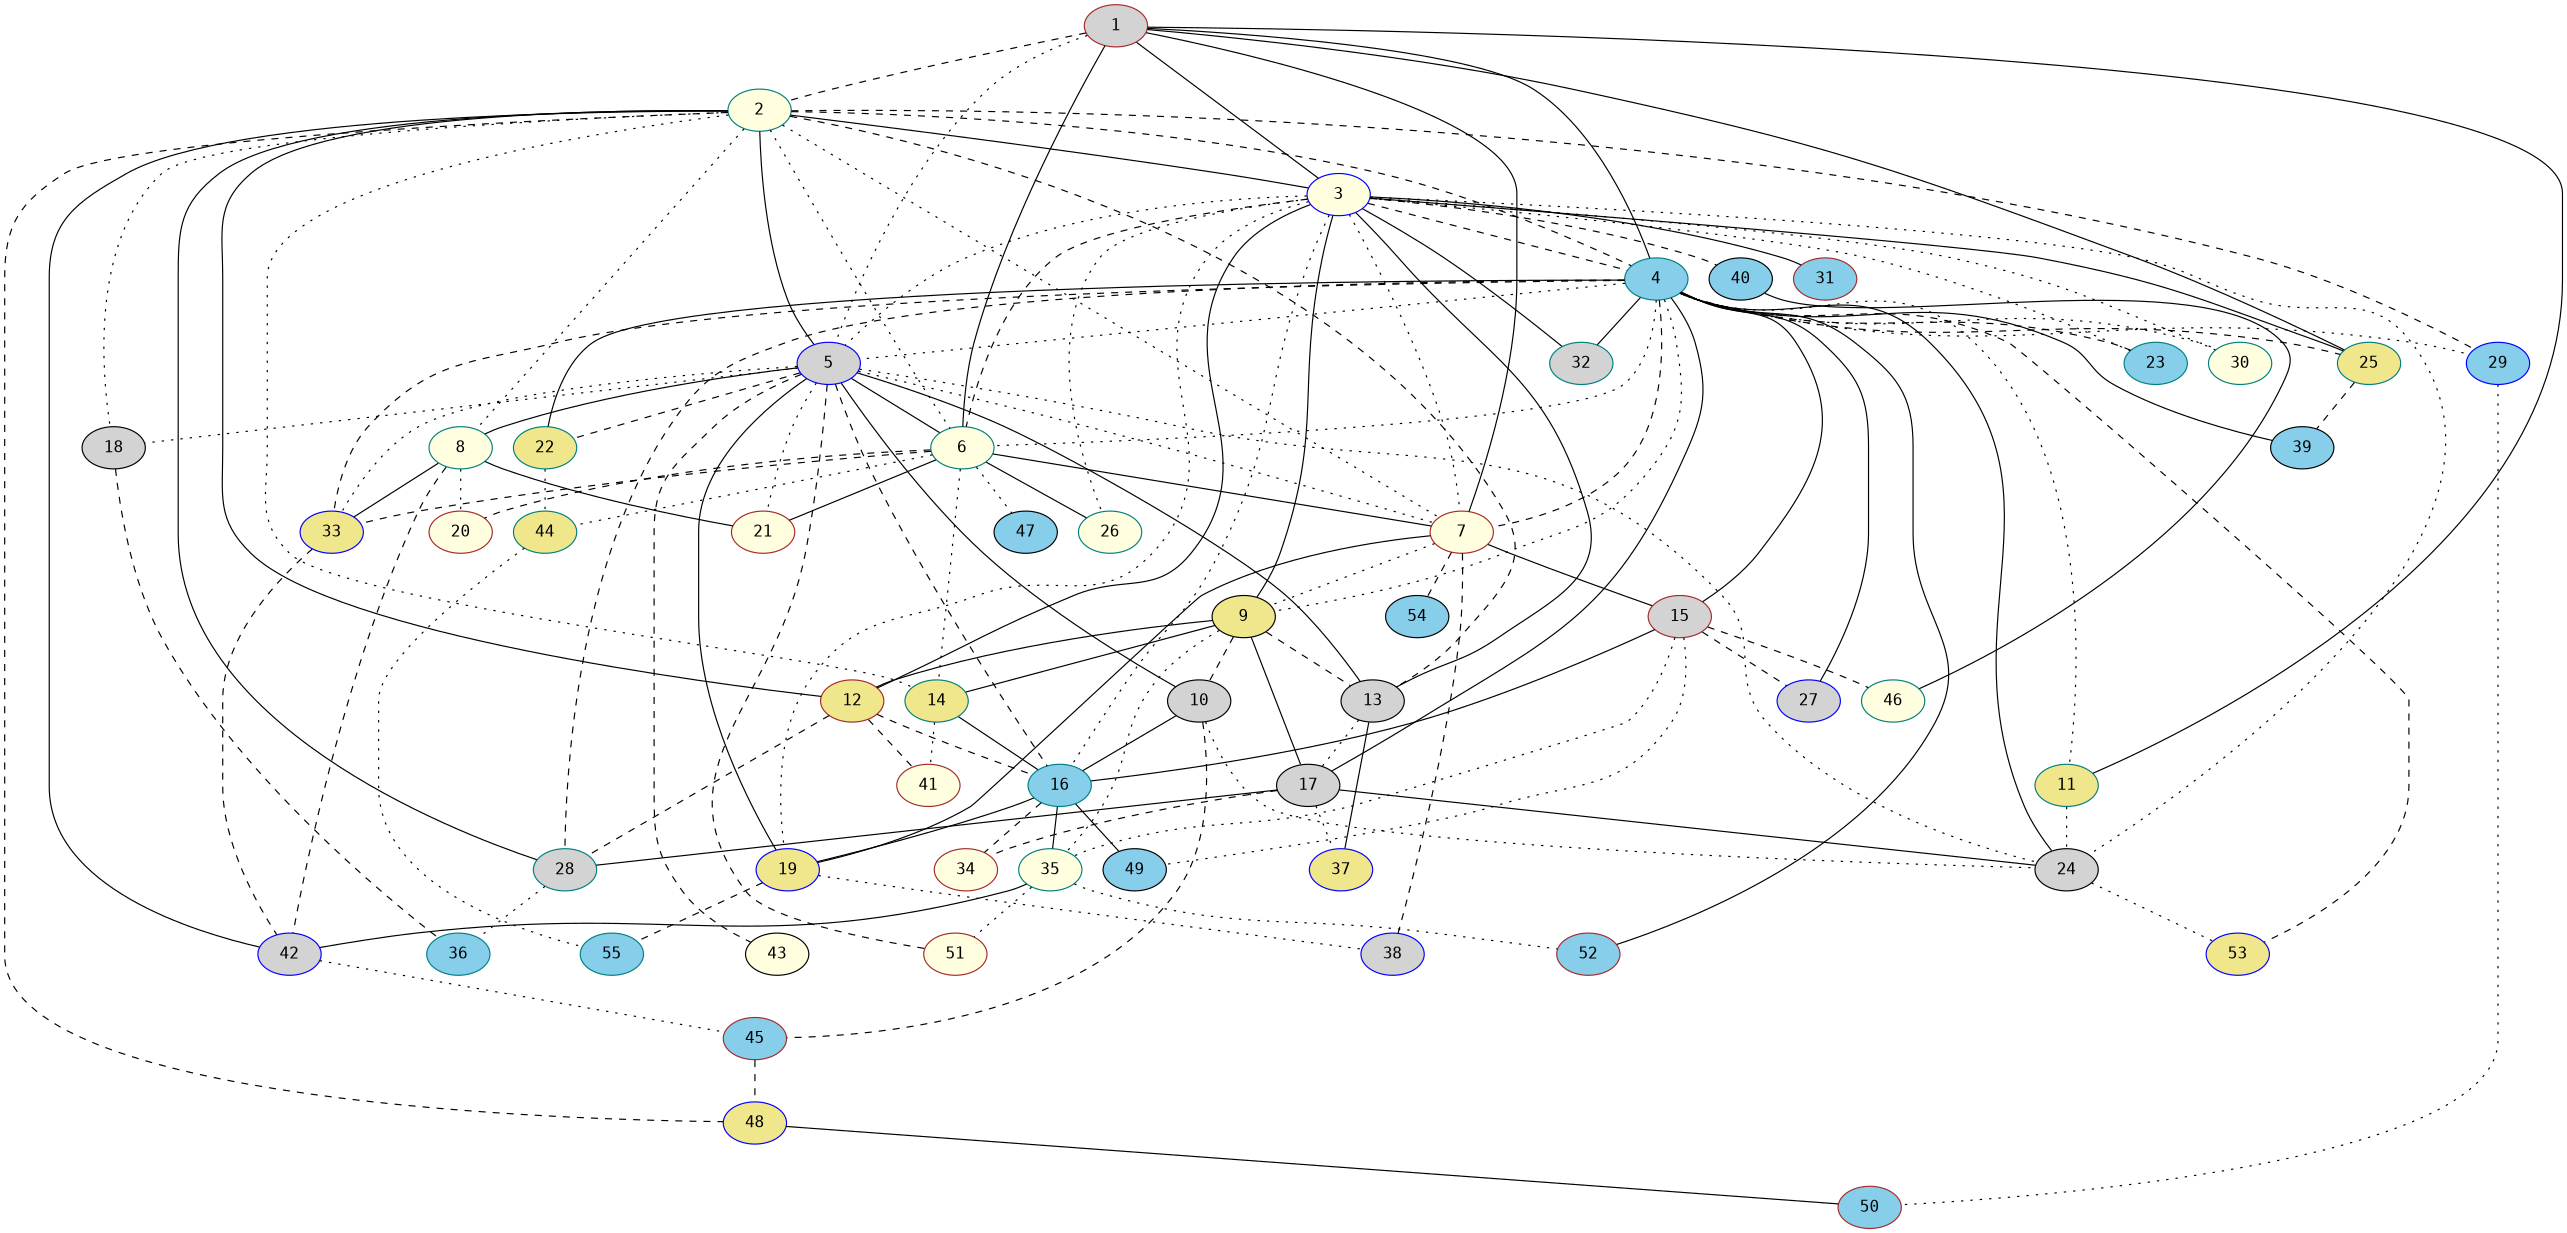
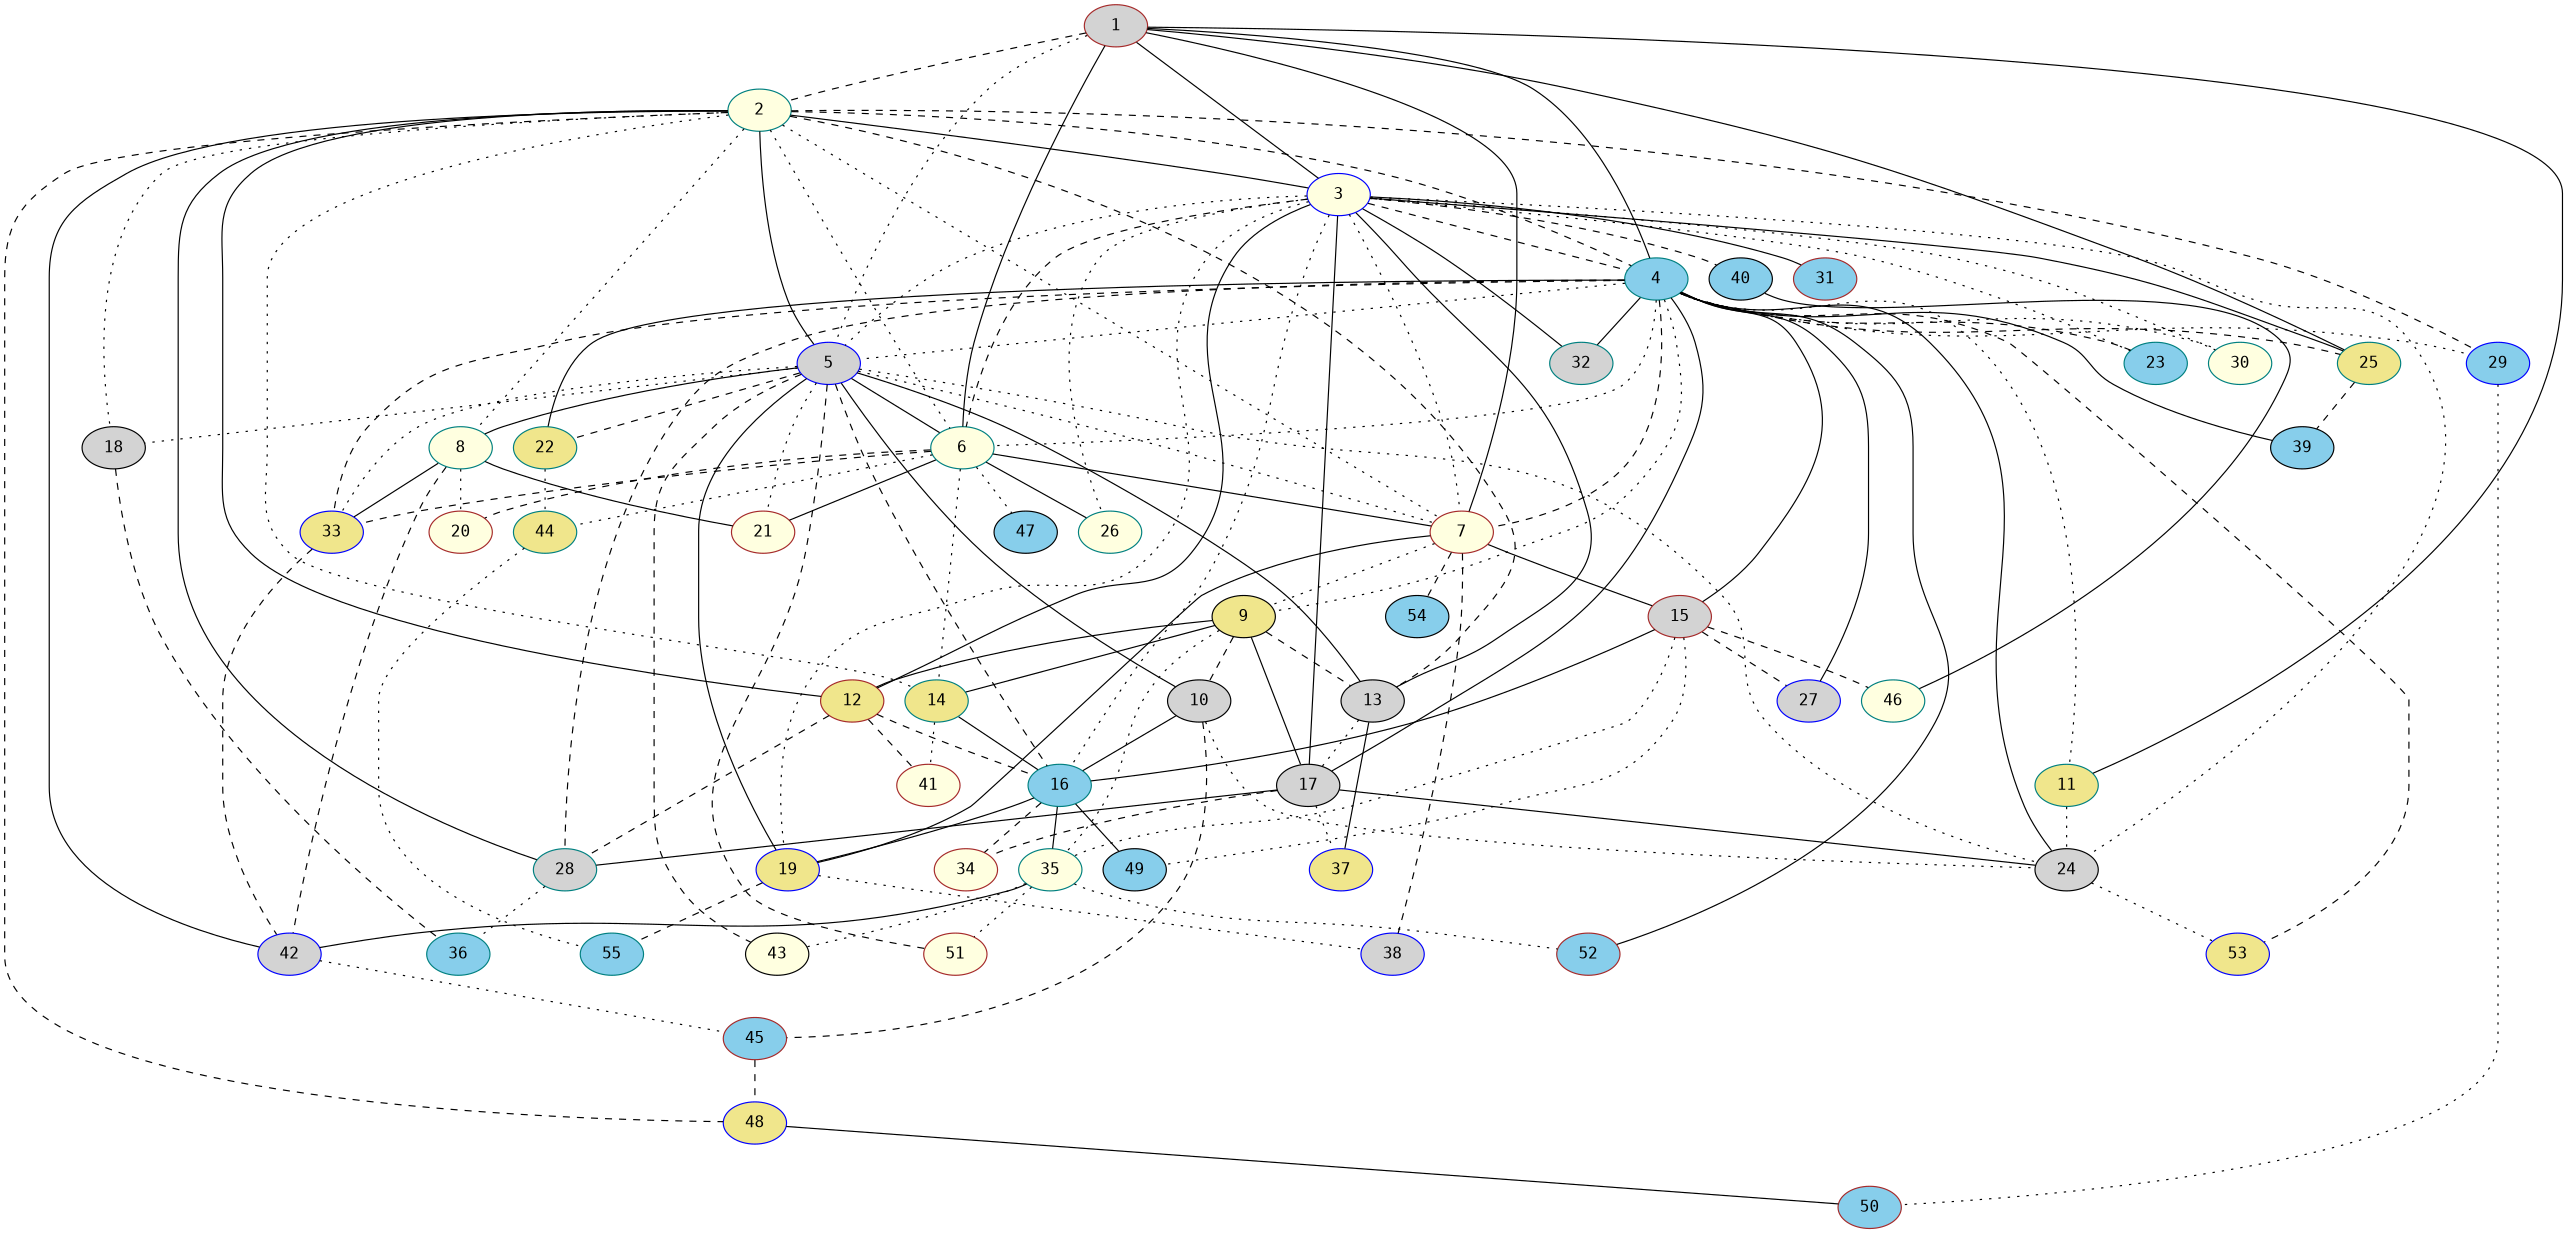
(1308, 410) -> (1324, 476)
none -> (918, 919)
